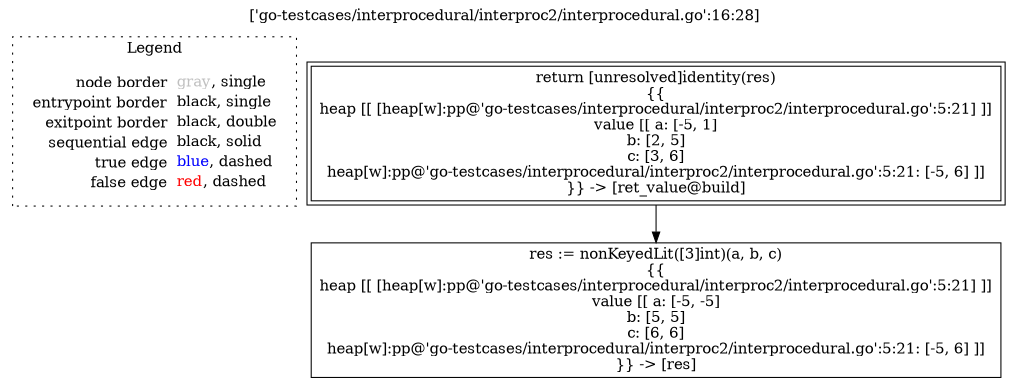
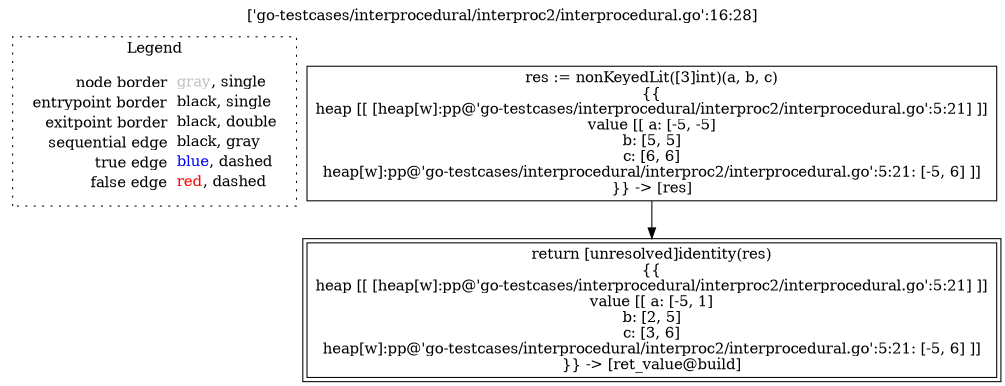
(239, 142) -> (239, 142)
(656, 218) -> (652, 214)
